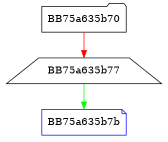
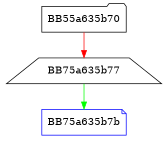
(84, 19) -> (84, 19)
